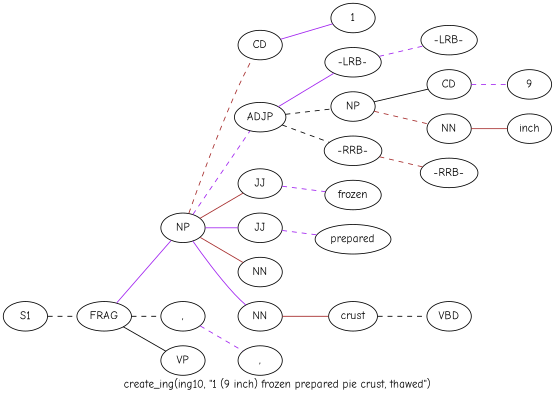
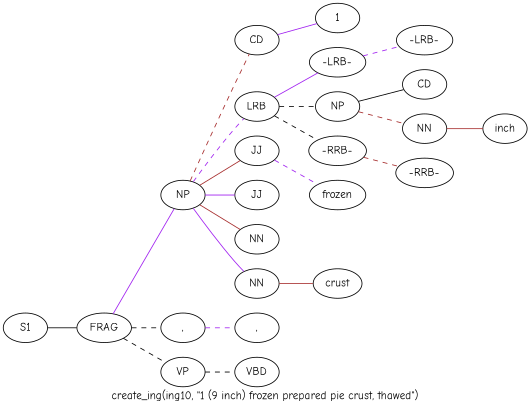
(530, 84) -> none
(260, 117) -> (257, 107)
(353, 239) -> none
(62, 316) -> (62, 328)
(402, 316) -> (220, 372)
(145, 339) -> (145, 350)
